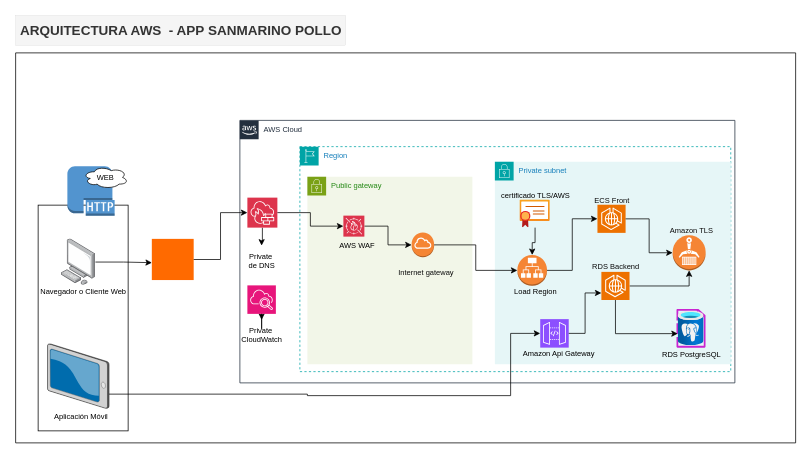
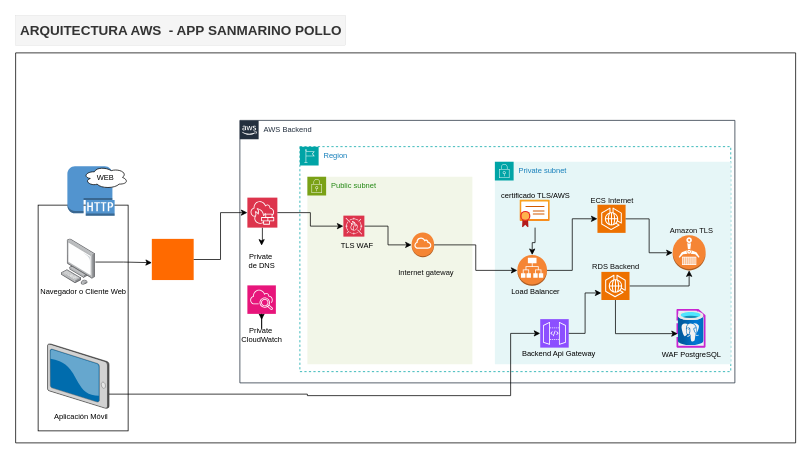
(281, 130) -> (286, 130)
(358, 186) -> (356, 186)
(612, 201) -> (612, 201)
(357, 245) -> (357, 245)
(536, 291) -> (536, 291)
(559, 353) -> (559, 353)
(692, 354) -> (692, 354)
